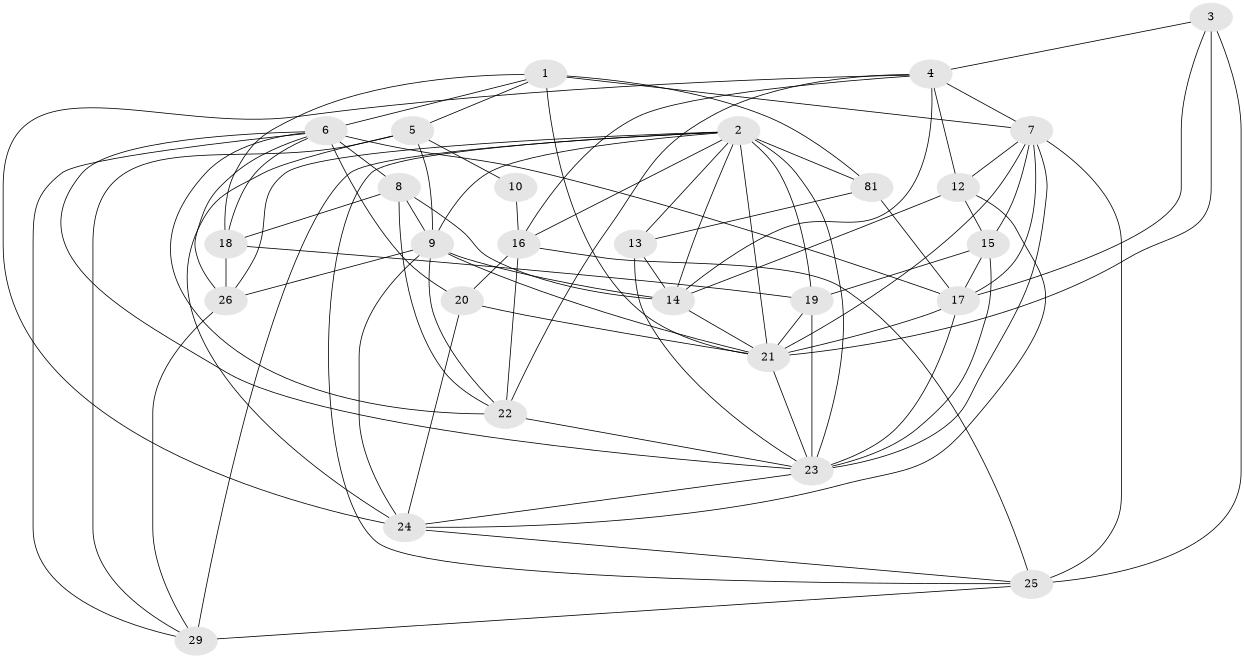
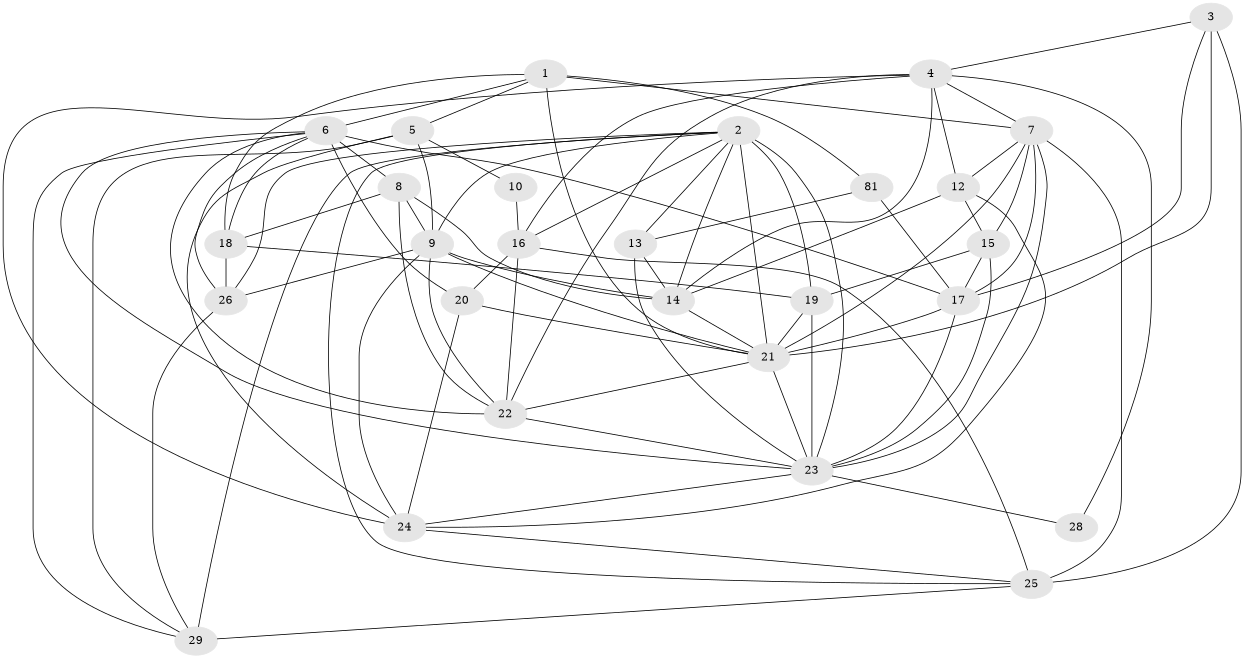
(805, 159) -> none
none -> (637, 386)
none -> (1077, 528)
